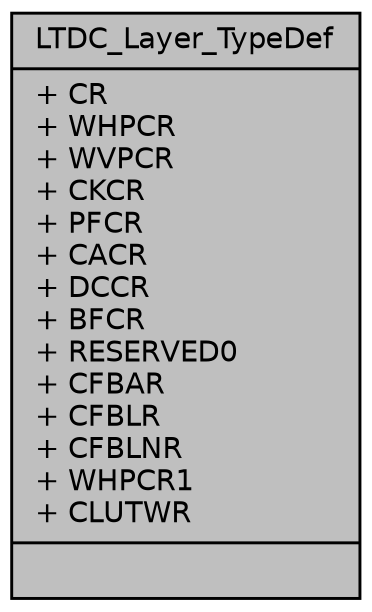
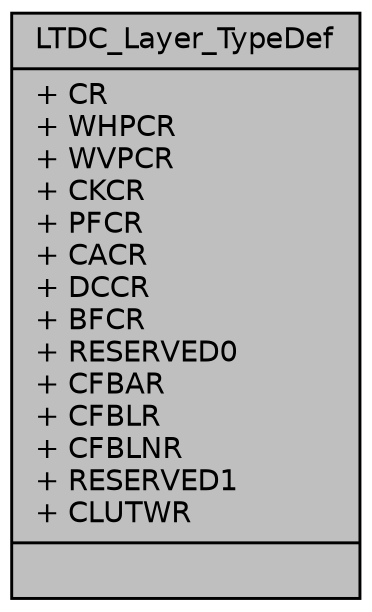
(116, 481) -> (138, 481)
